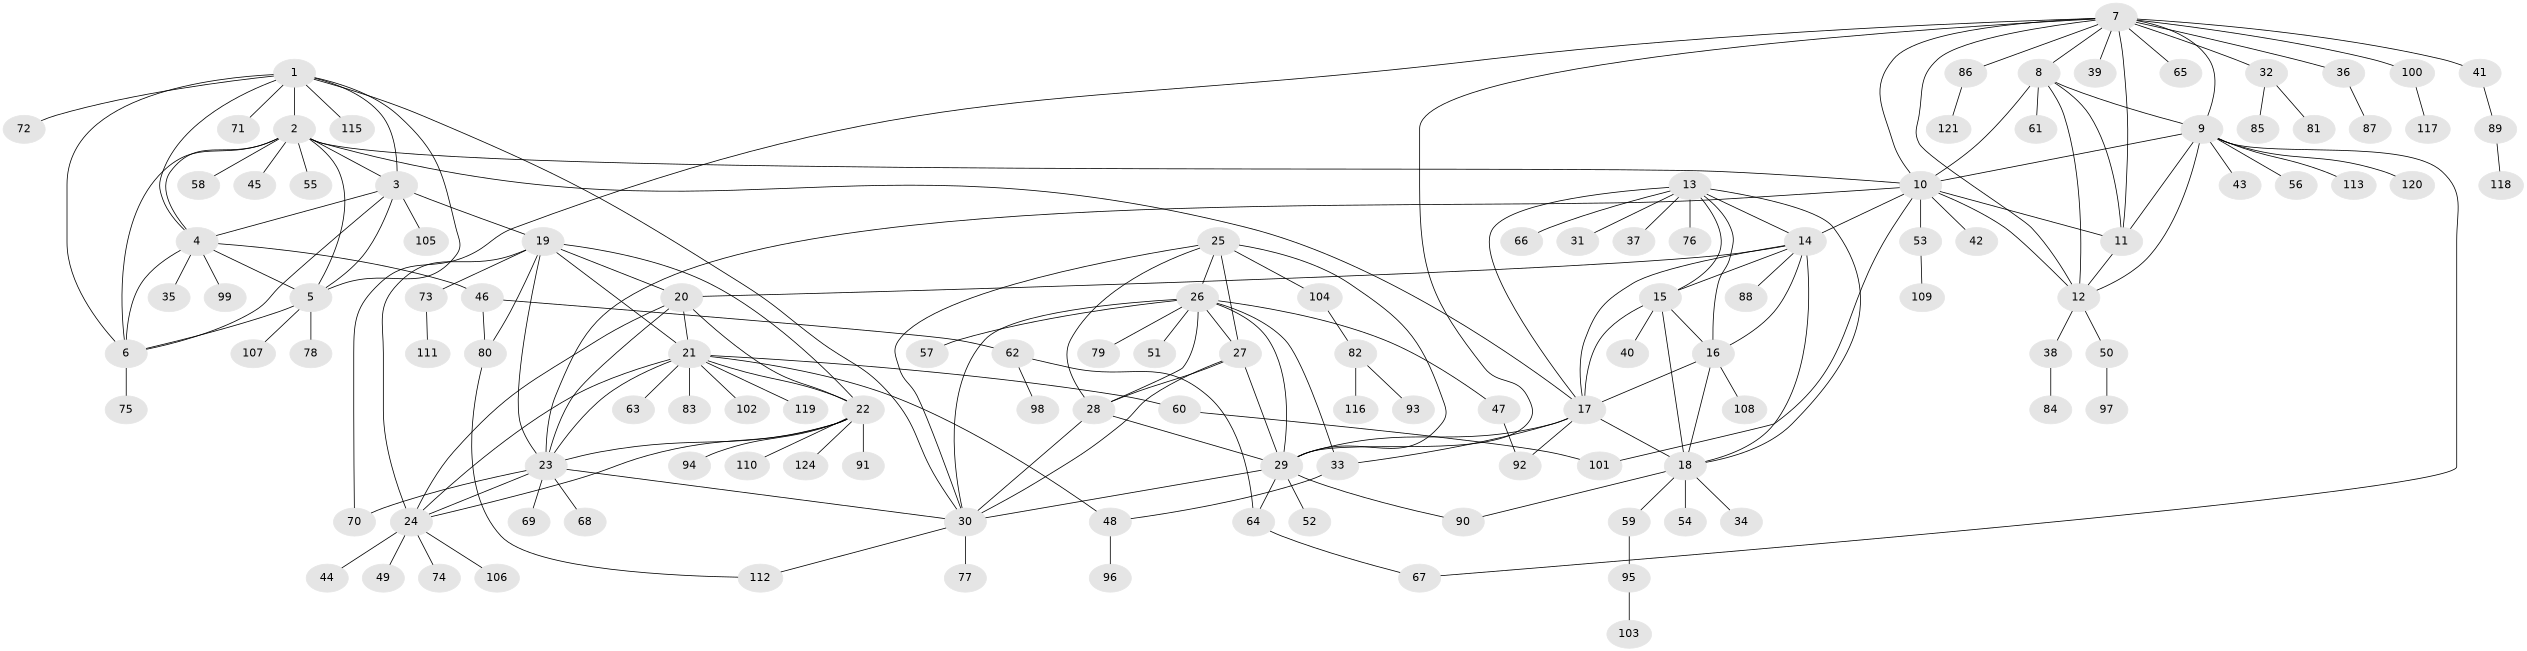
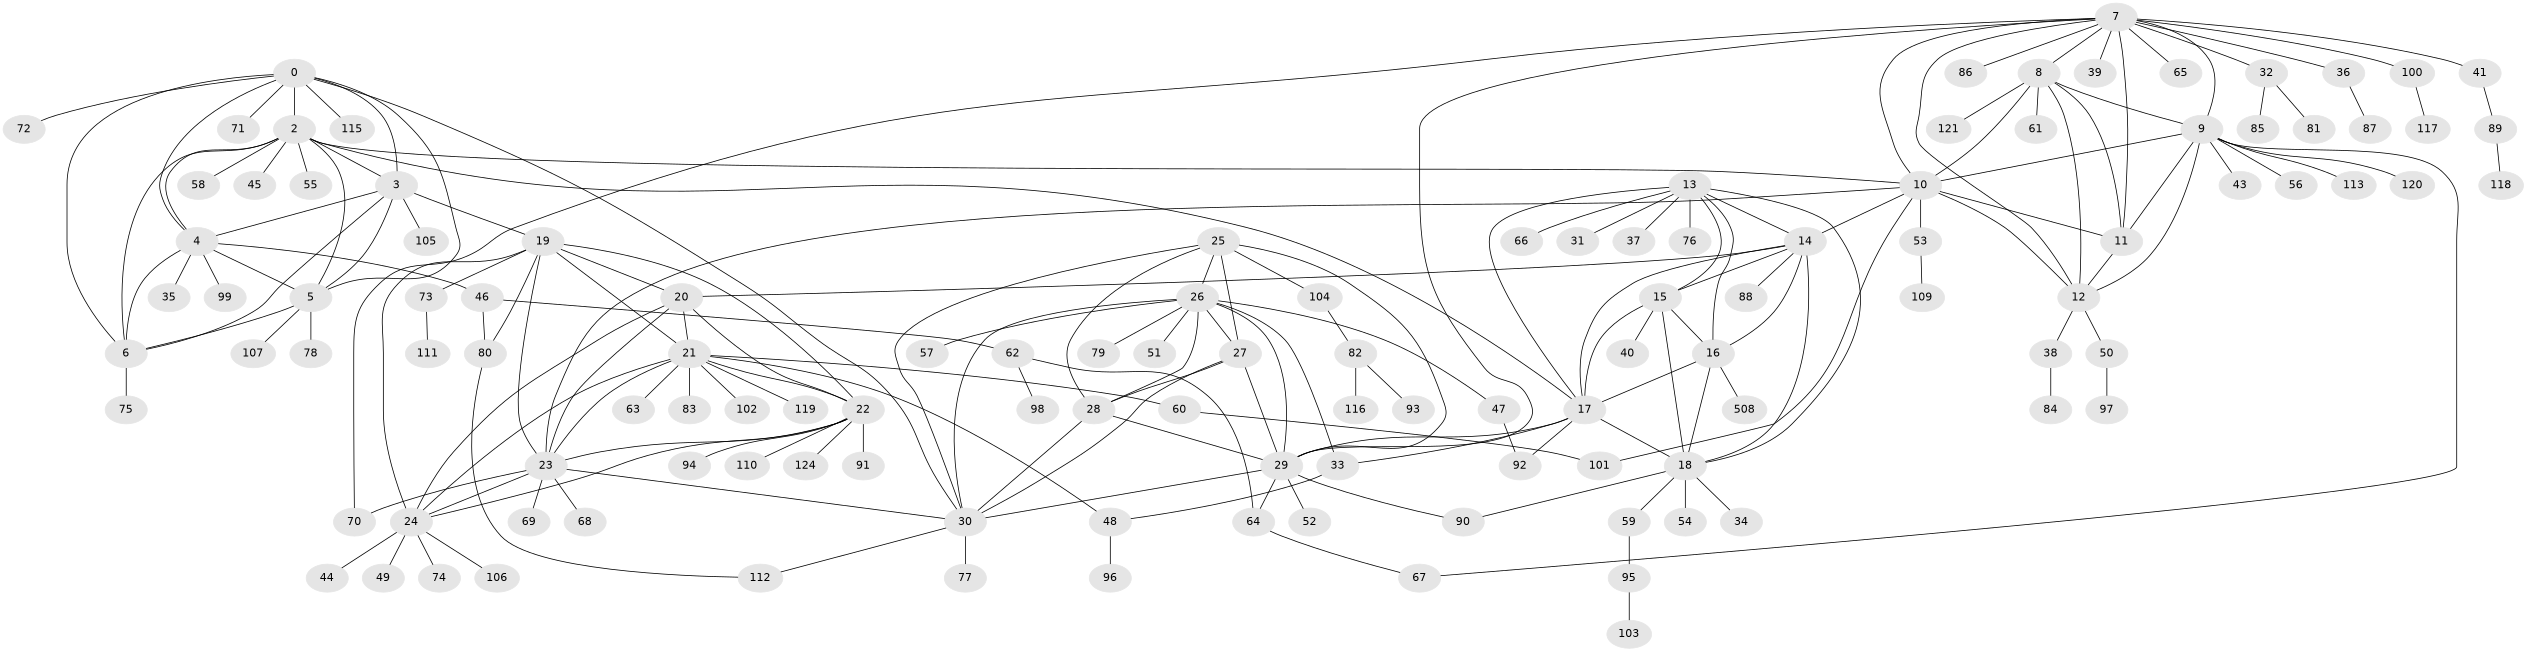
(295, 73) -> (295, 73)
(1957, 101) -> (1994, 101)
(1977, 242) -> none
(1745, 410) -> (1745, 410)
